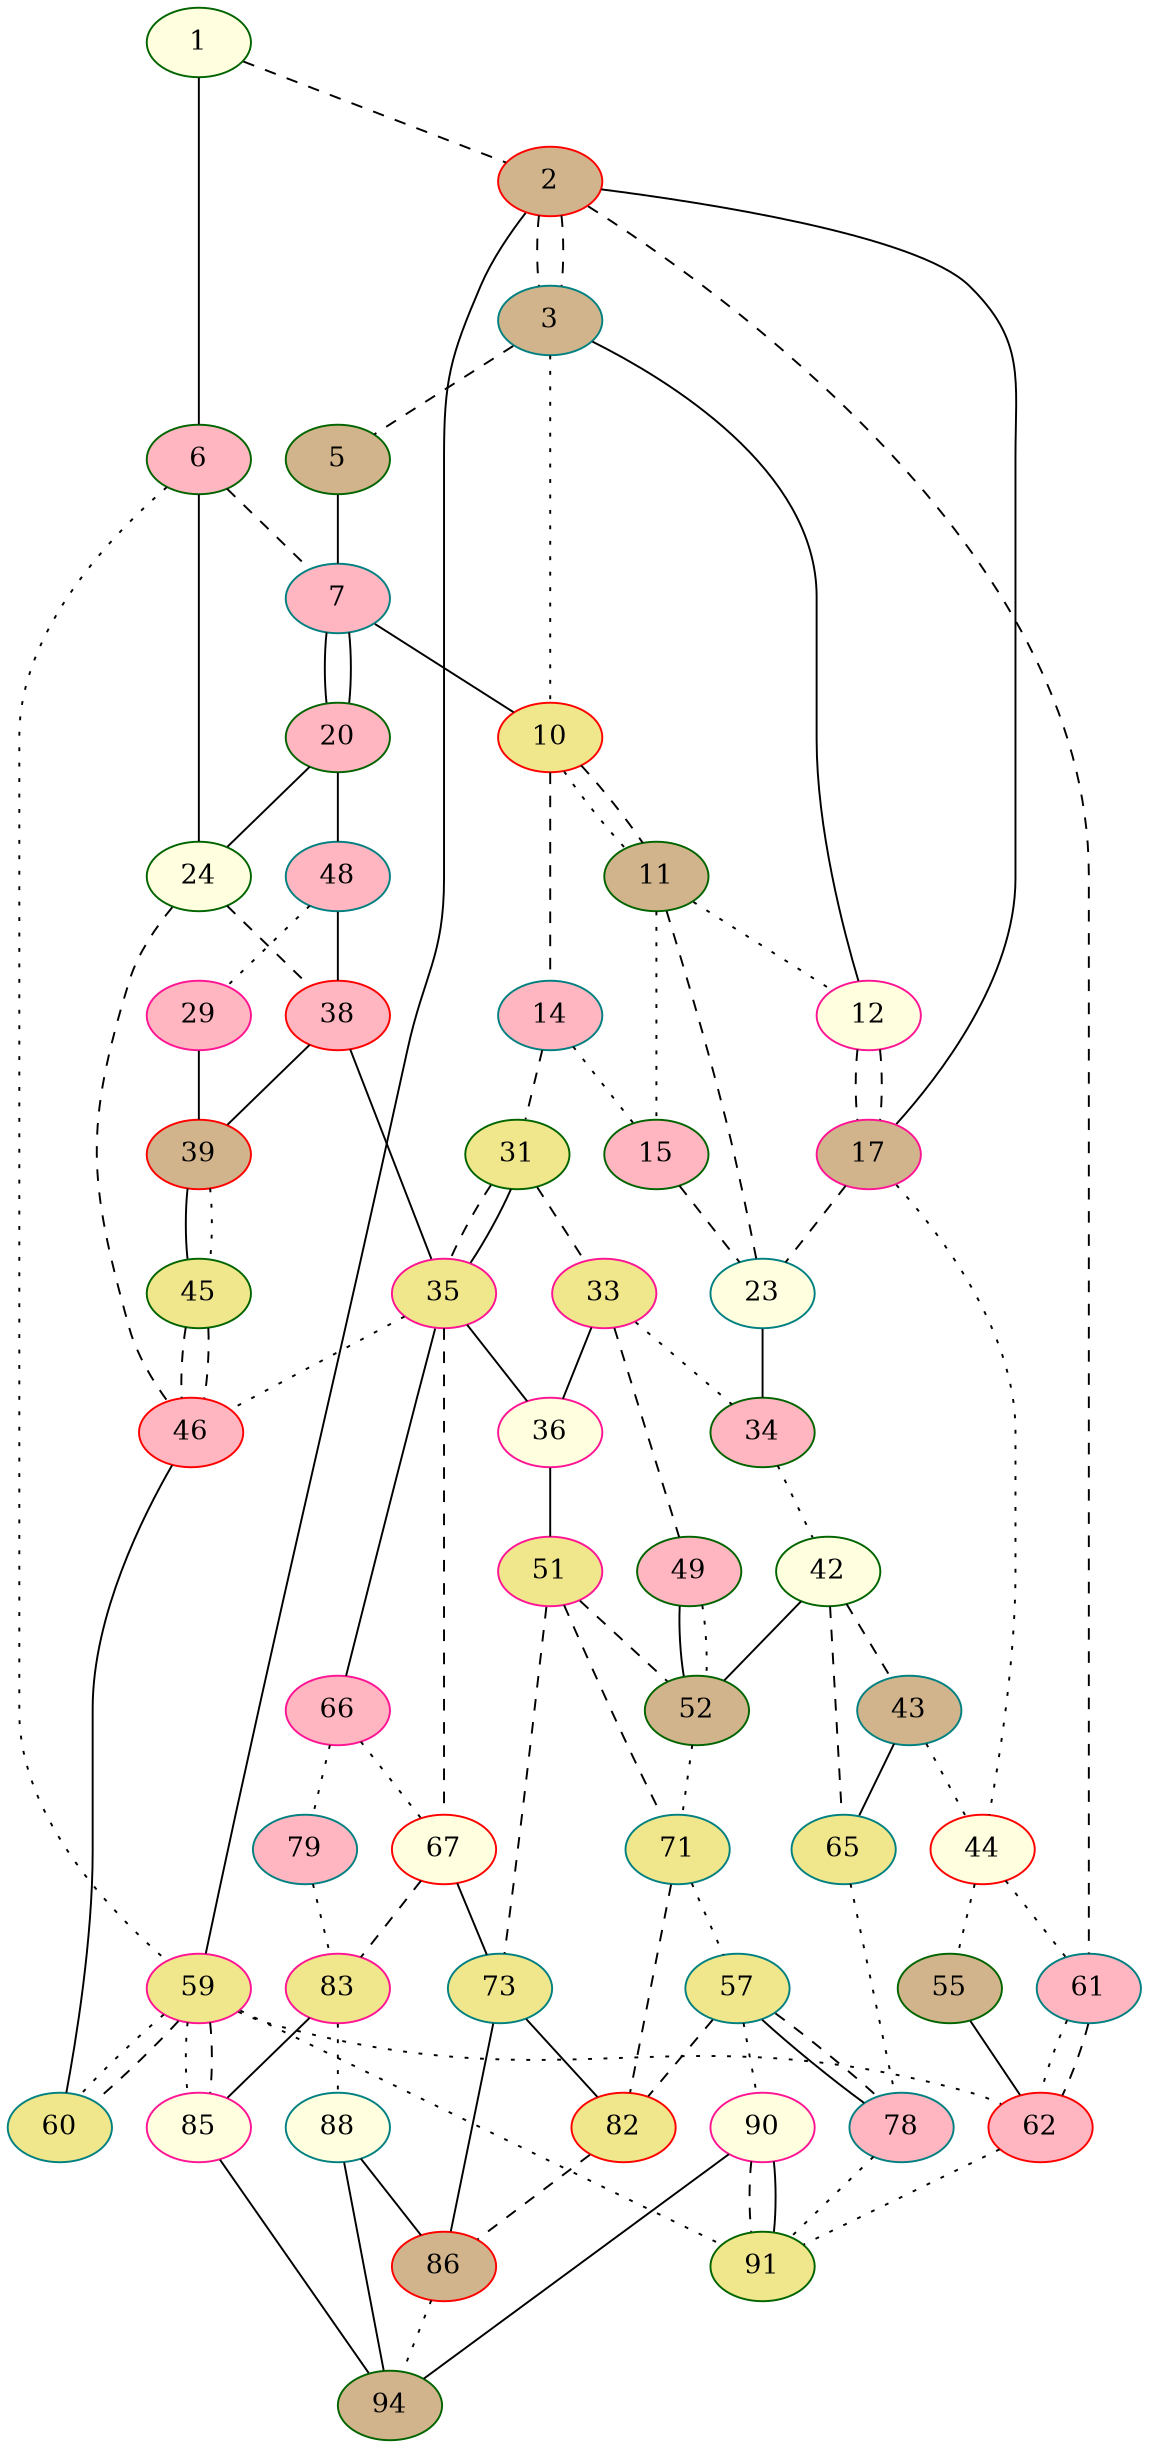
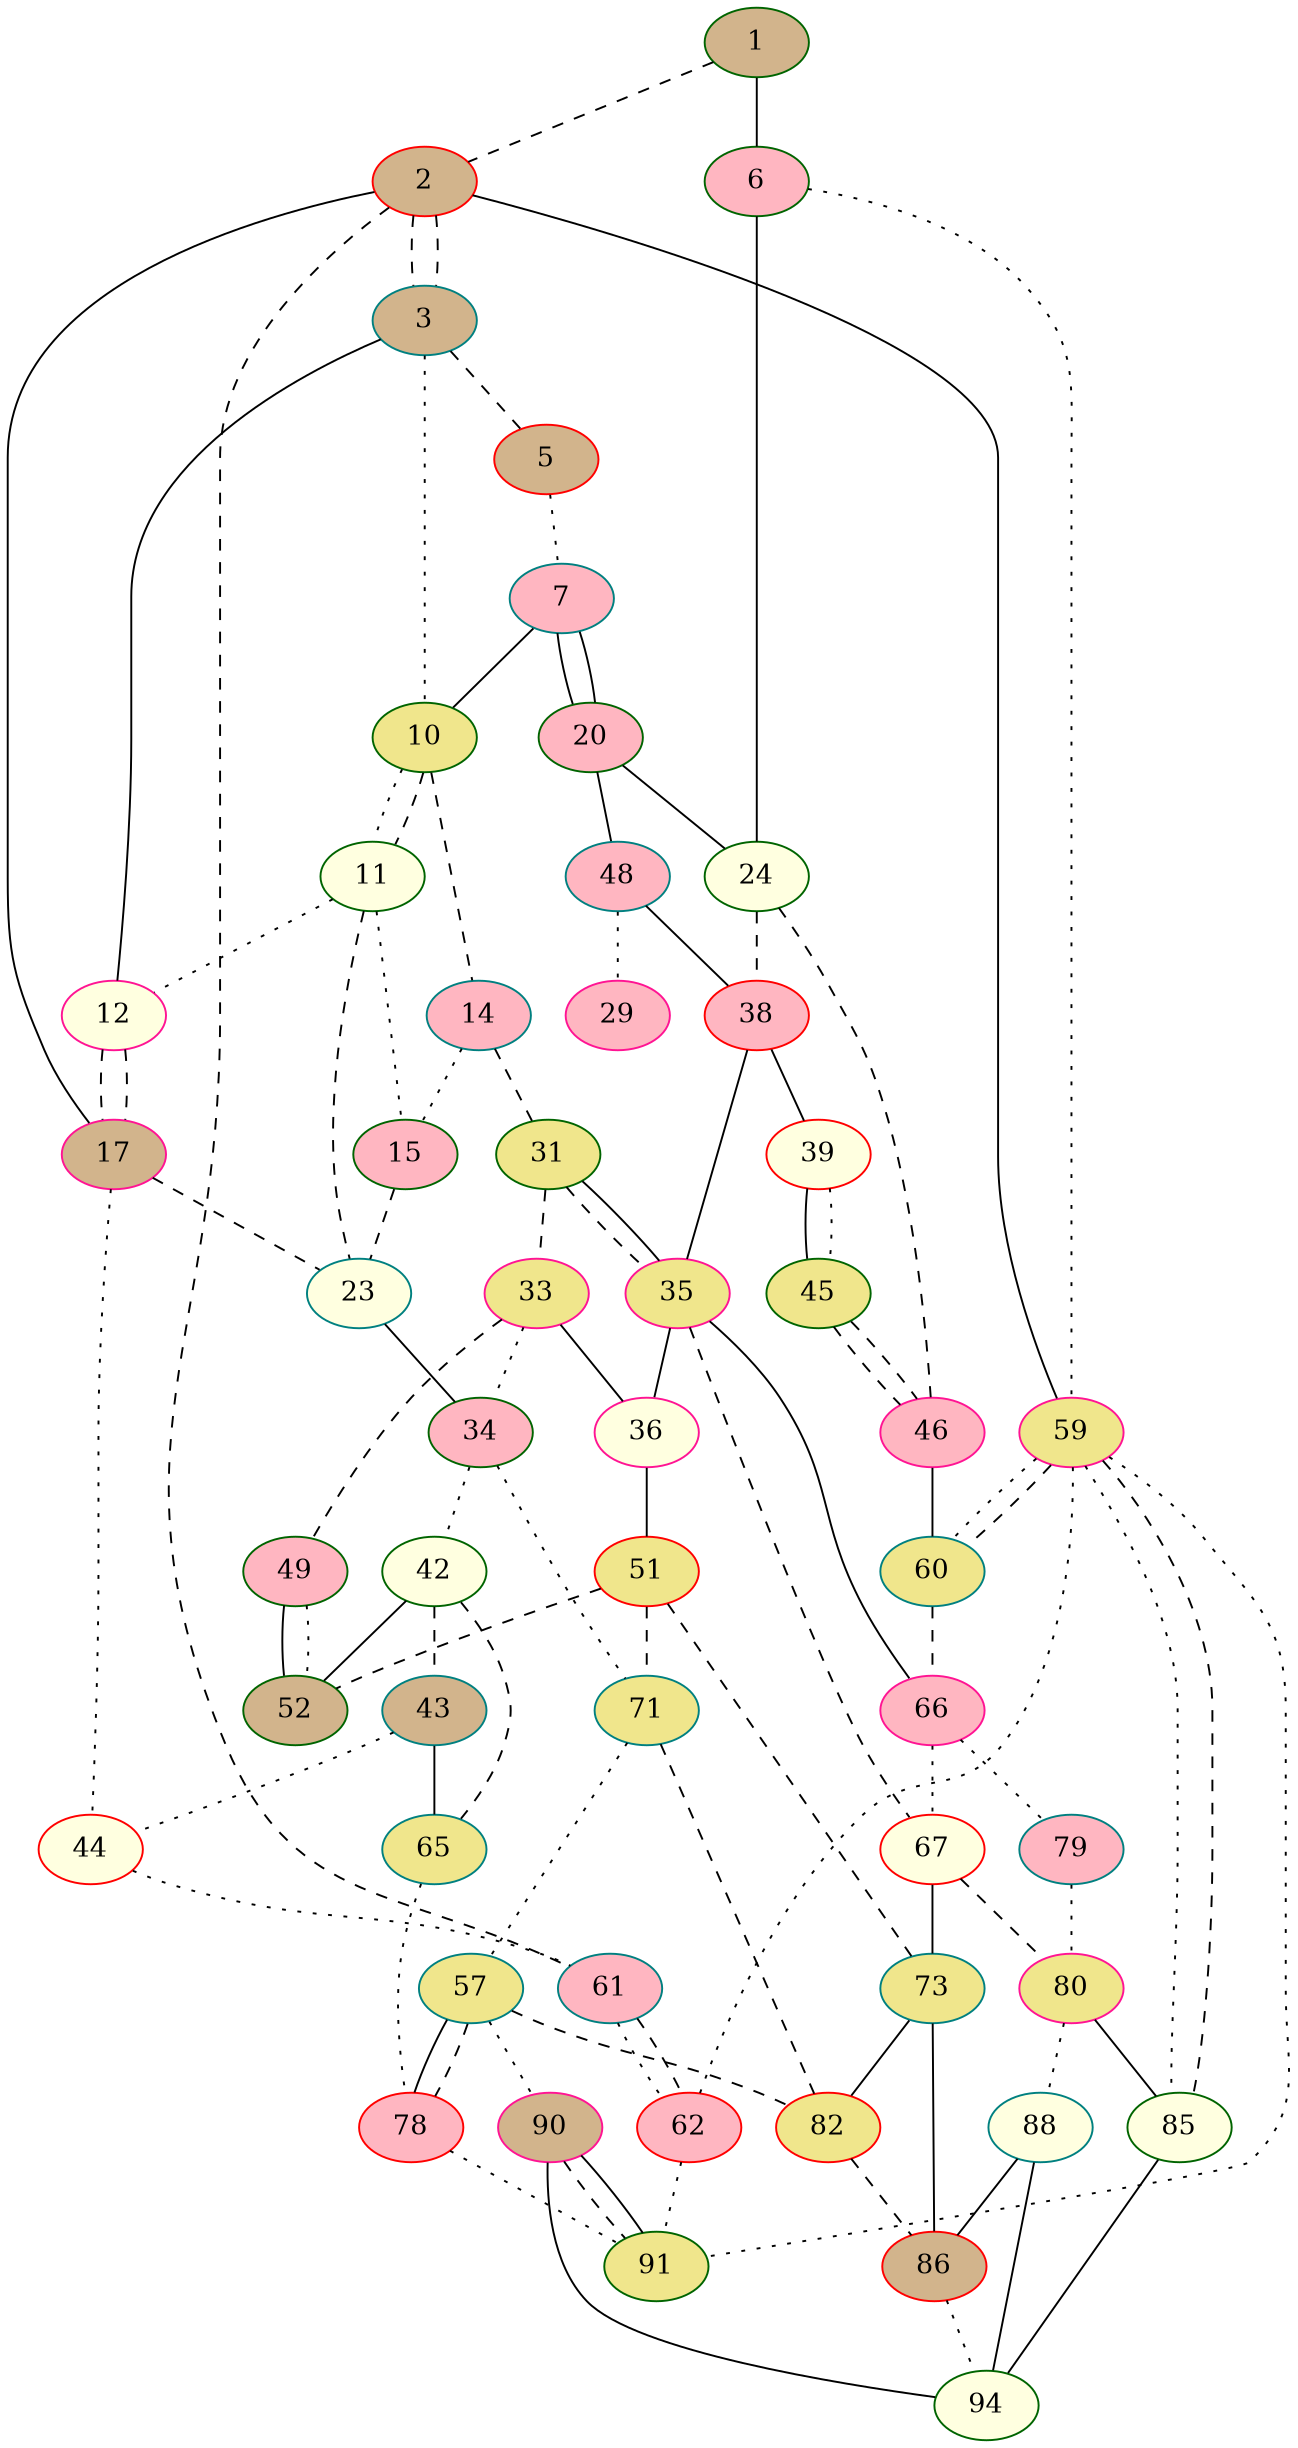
(199, 42) -> (757, 42)
(338, 459) -> (546, 459)
(268, 529) -> none
(338, 529) -> (554, 529)
(550, 737) -> (425, 737)
(656, 876) -> (373, 876)
(199, 1085) -> none
(199, 1154) -> (819, 1154)
(317, 1363) -> none
(191, 1432) -> (932, 1432)
(550, 1571) -> (647, 1571)
none -> (932, 1641)
(687, 1780) -> (558, 1574)
(338, 1988) -> (1071, 1988)
(950, 1988) -> none
(199, 2127) -> (1180, 2127)
(763, 2127) -> (550, 2127)
(902, 2127) -> (411, 2127)
(390, 2405) -> (987, 2405)
